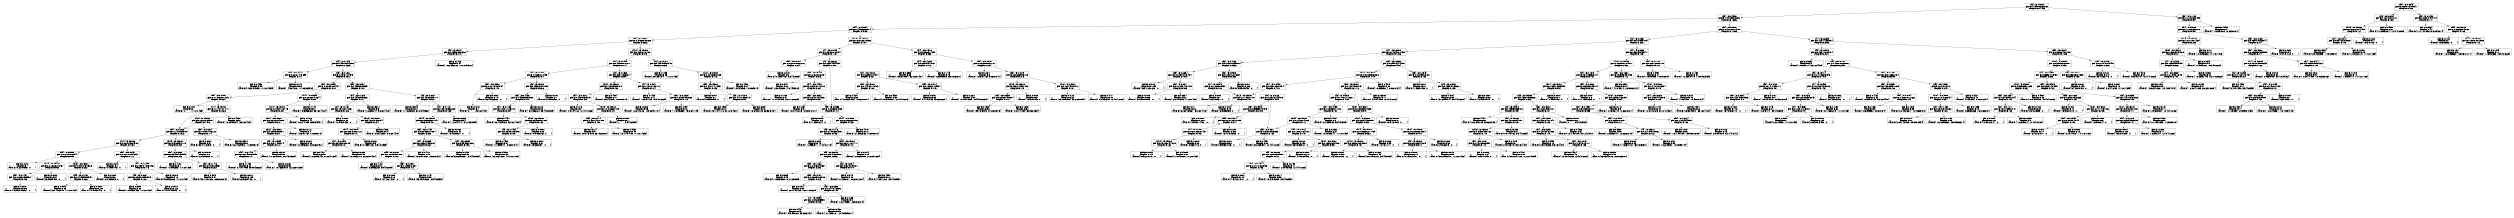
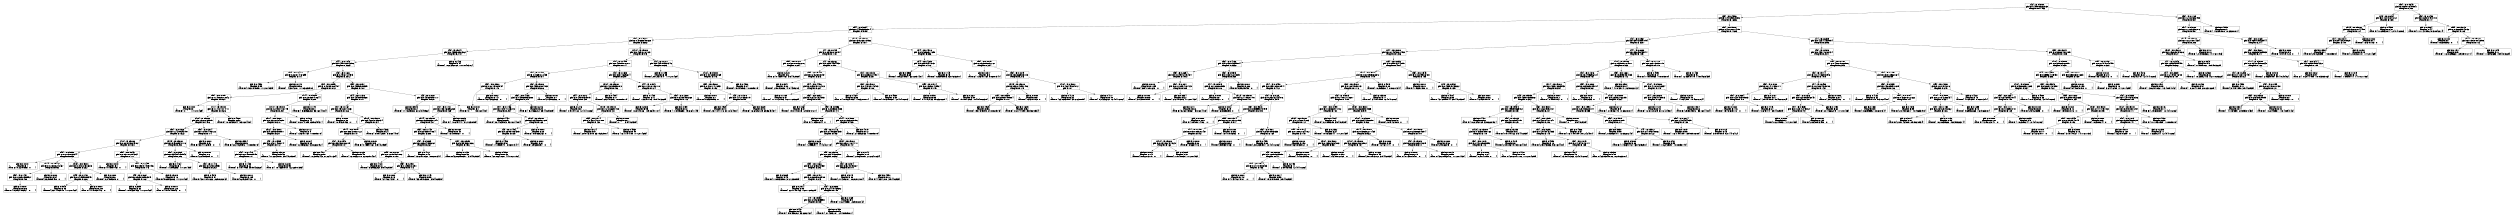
(1806, 64) -> none
(1888, 75) -> (1888, 75)
(831, 86) -> (848, 69)
(1068, 86) -> (1068, 86)
(1259, 92) -> (1273, 91)
(1356, 97) -> (1350, 103)
(435, 103) -> (449, 103)
(1887, 103) -> (1887, 104)
(373, 109) -> none
(191, 116) -> (211, 114)
(1212, 126) -> (1212, 126)
(1284, 126) -> (1299, 125)
